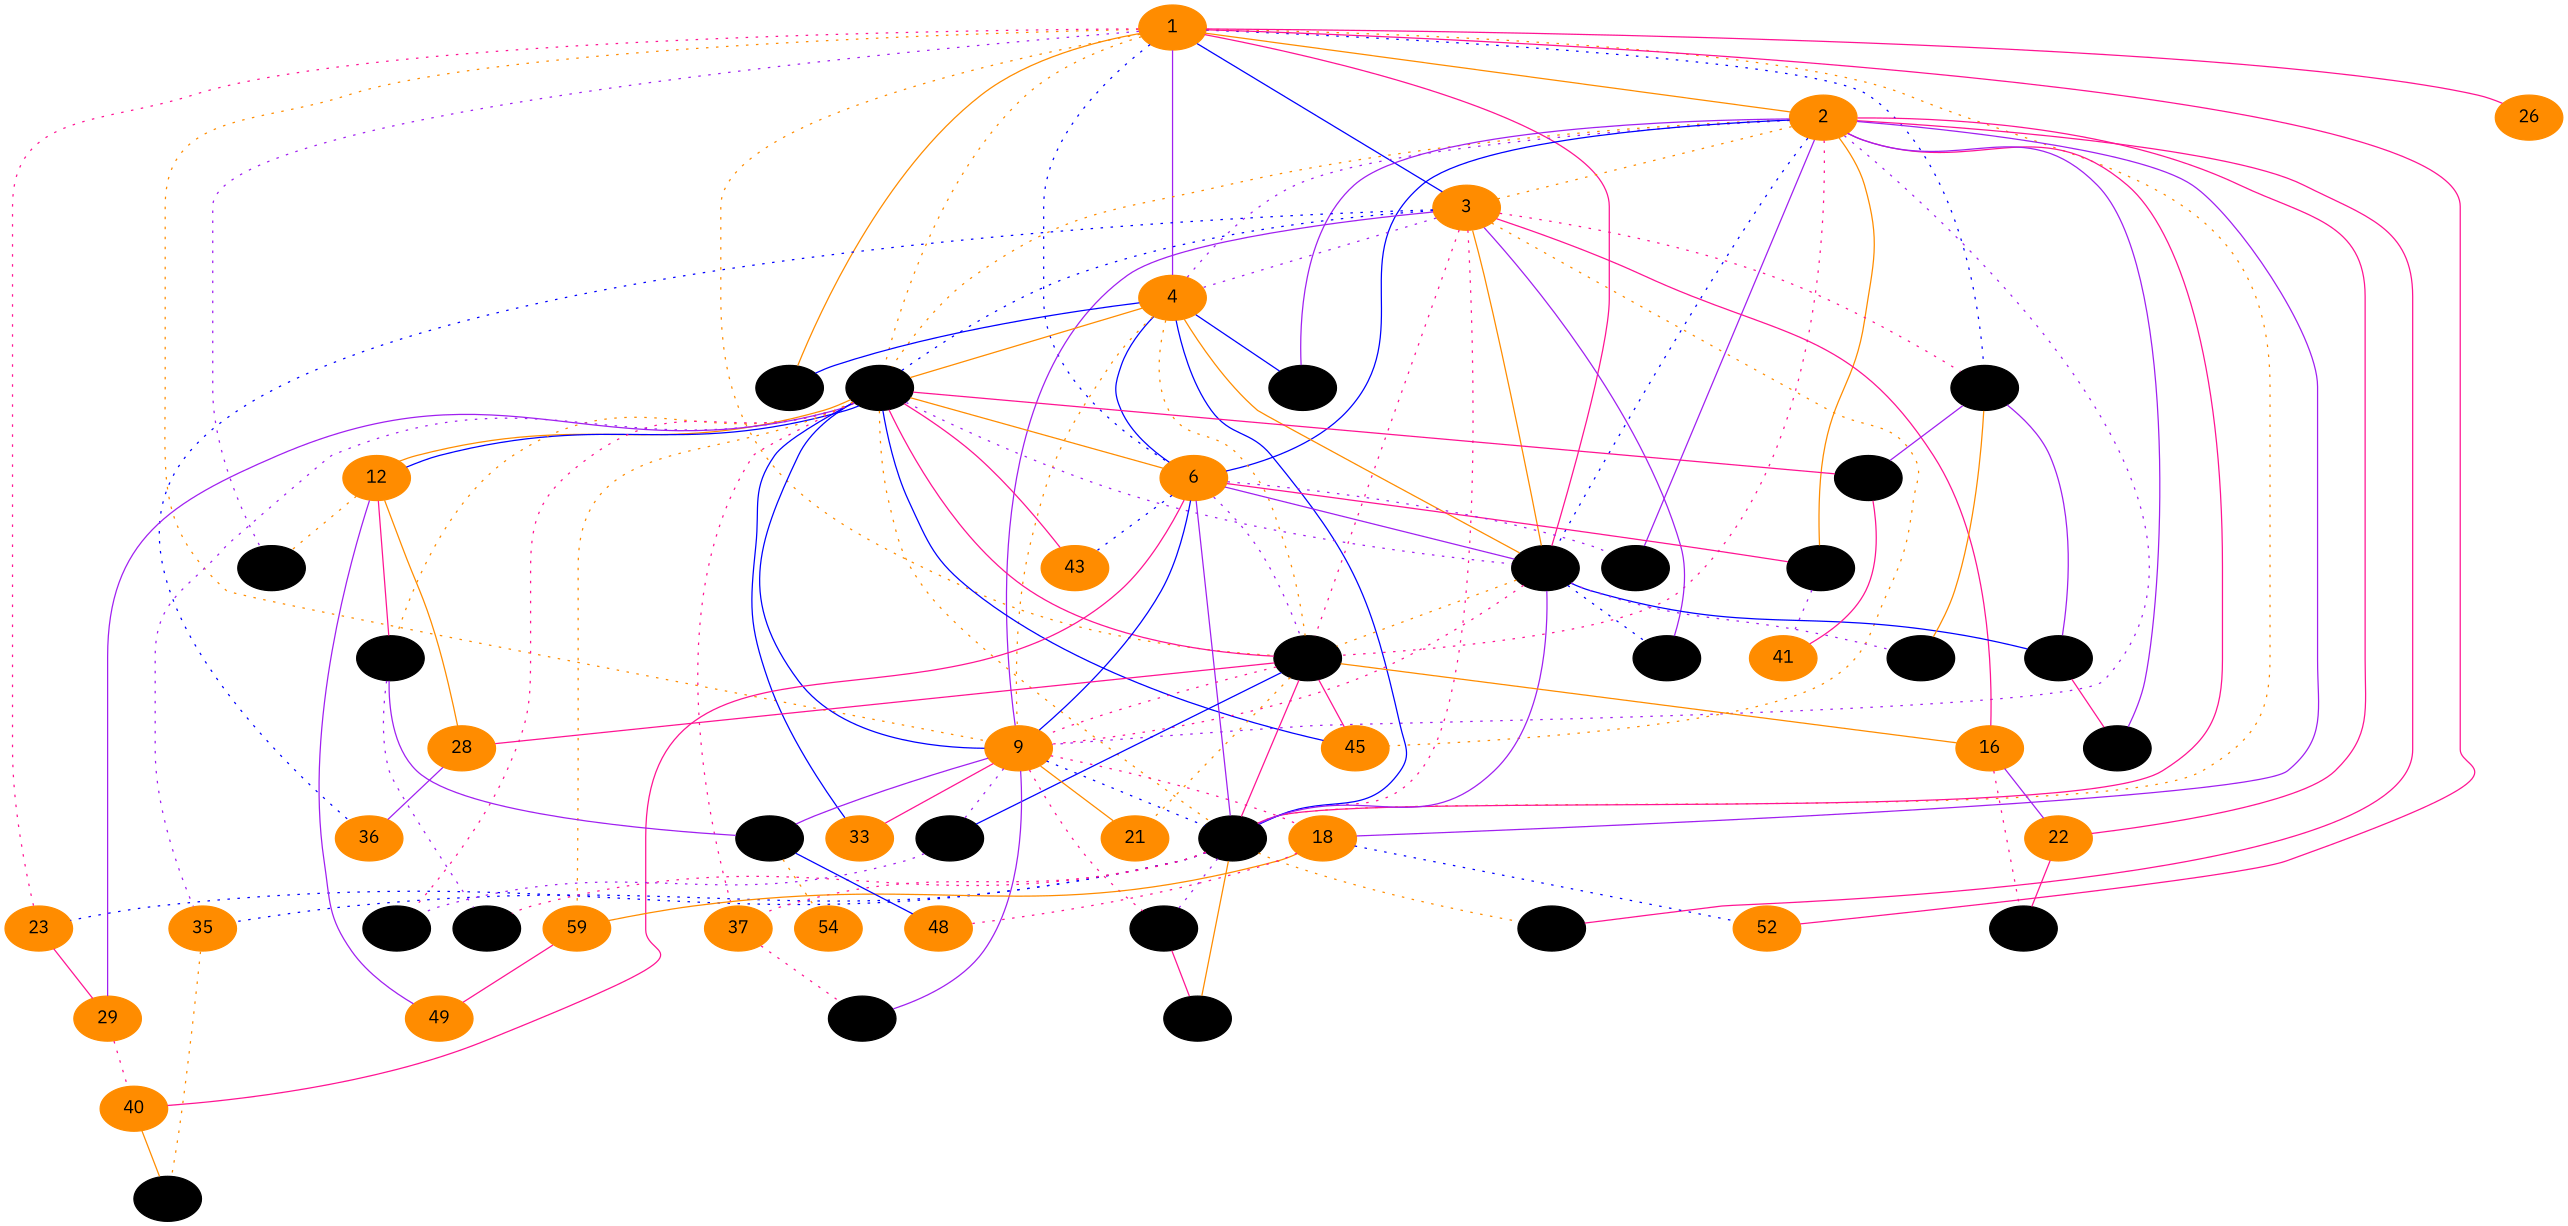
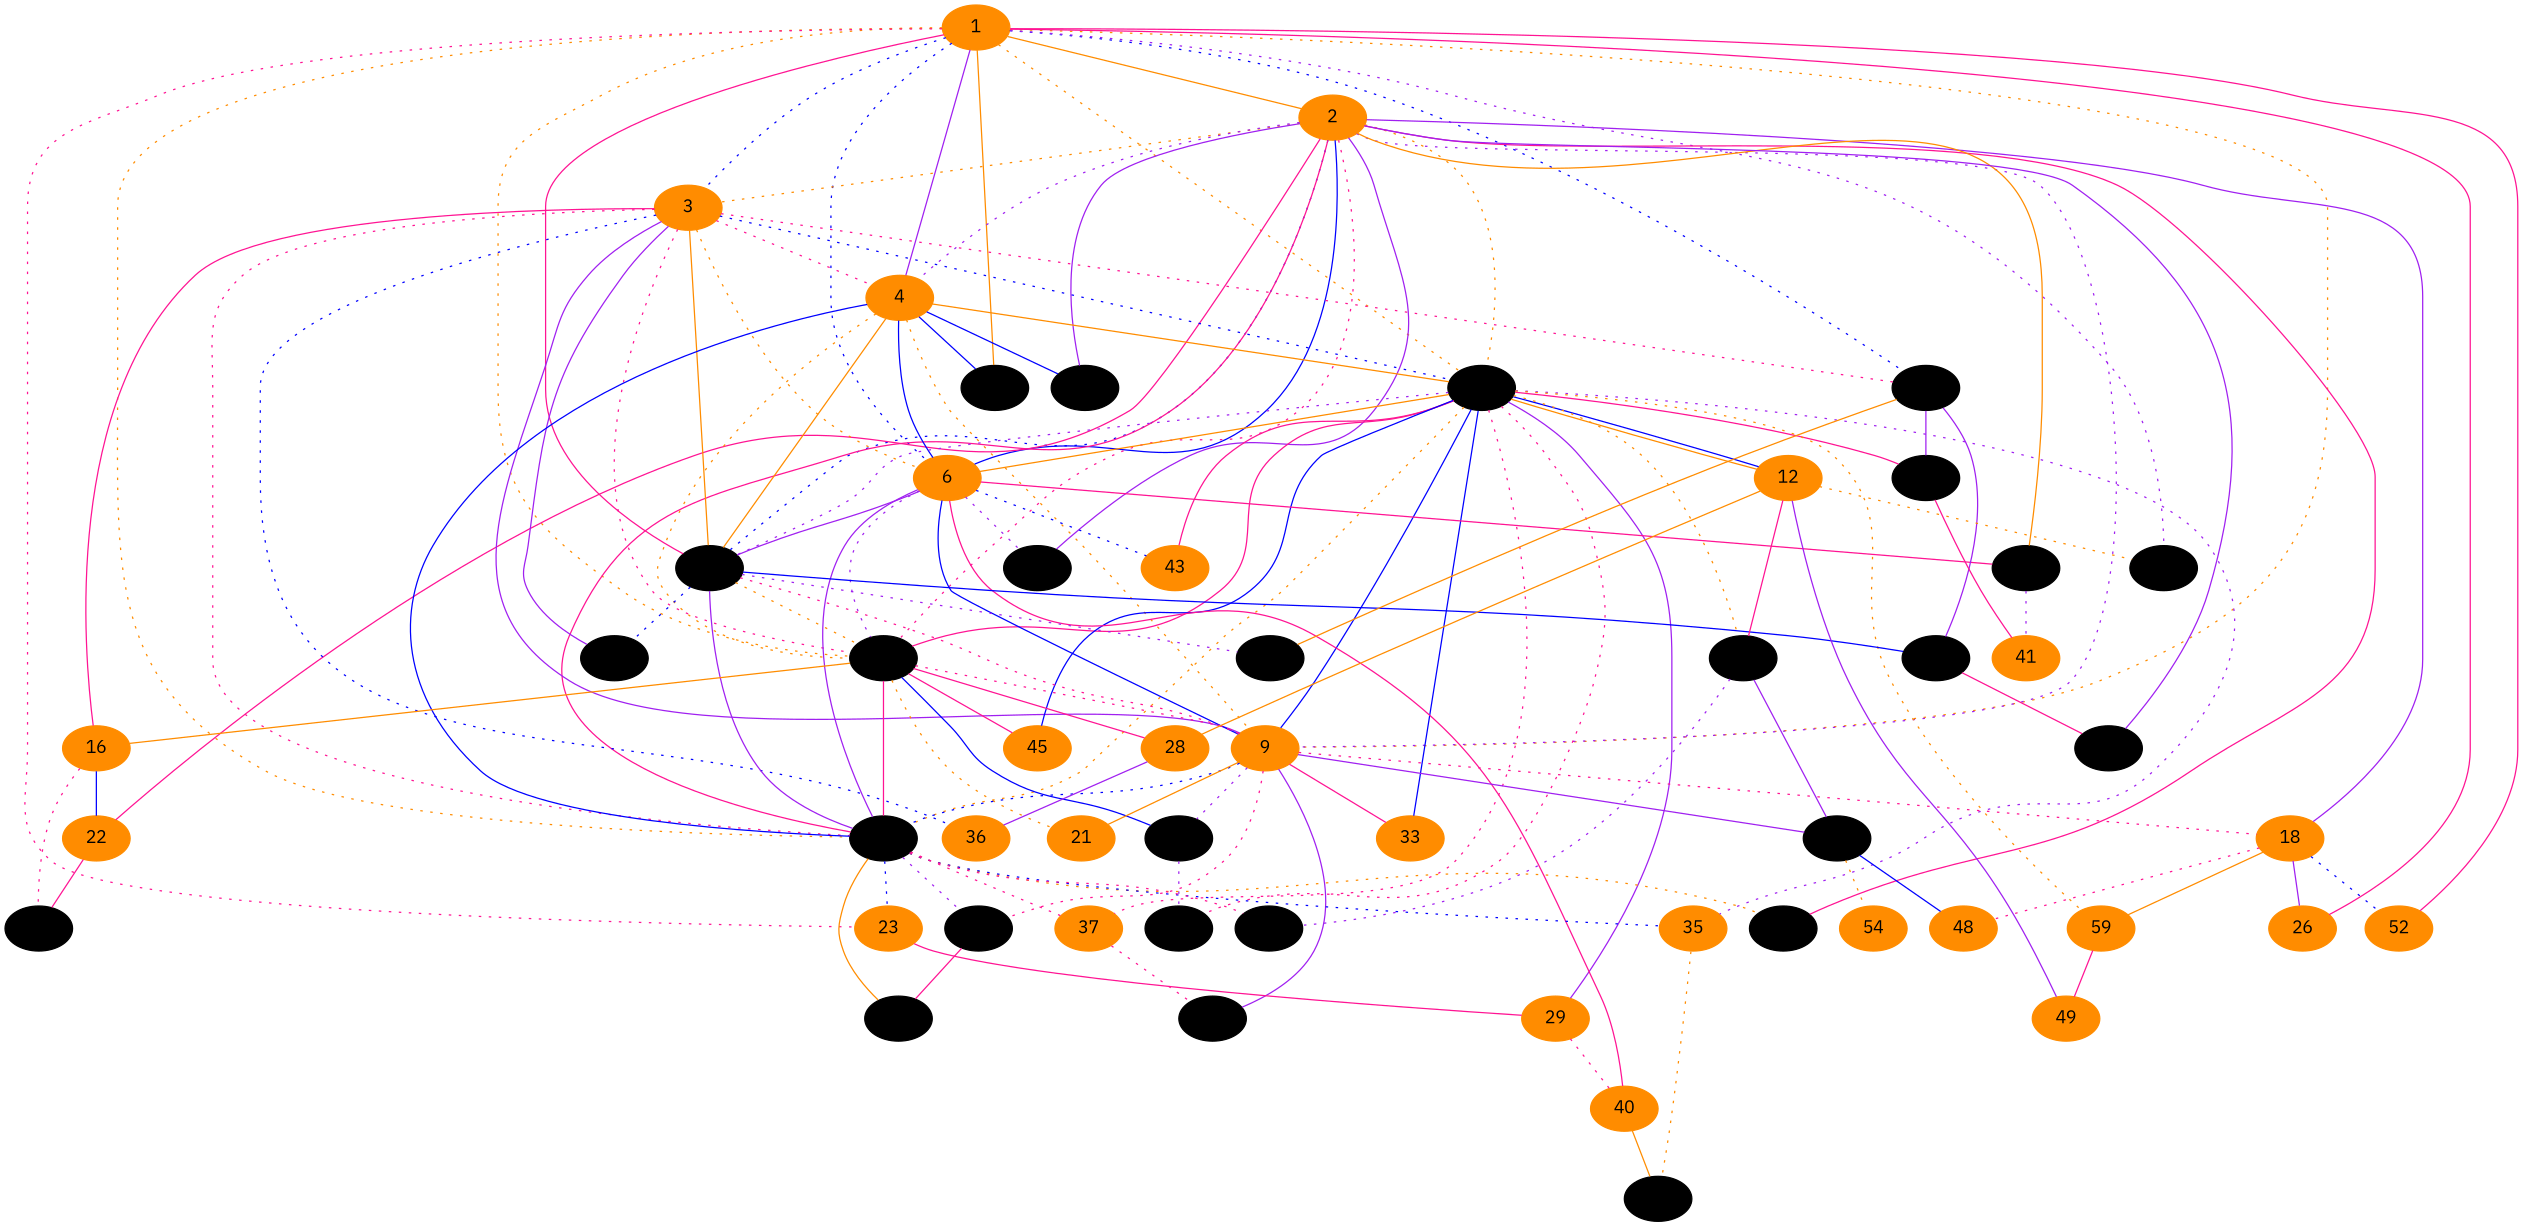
(1320, 118) -> (814, 95)
(1325, 251) -> (794, 253)
(1901, 559) -> (780, 375)
(2019, 787) -> (96, 794)
none -> (2296, 883)
